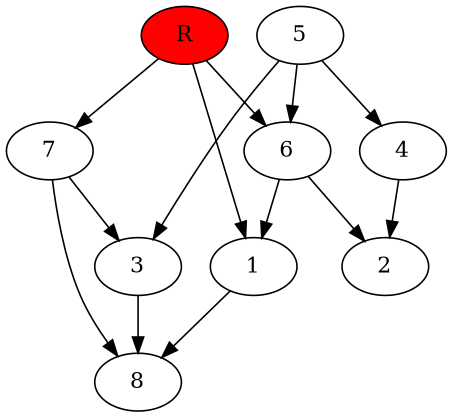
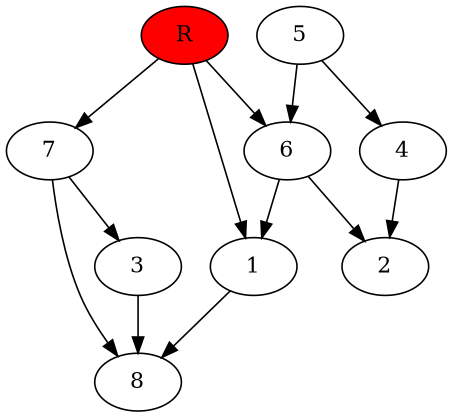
(225, 128) -> none
